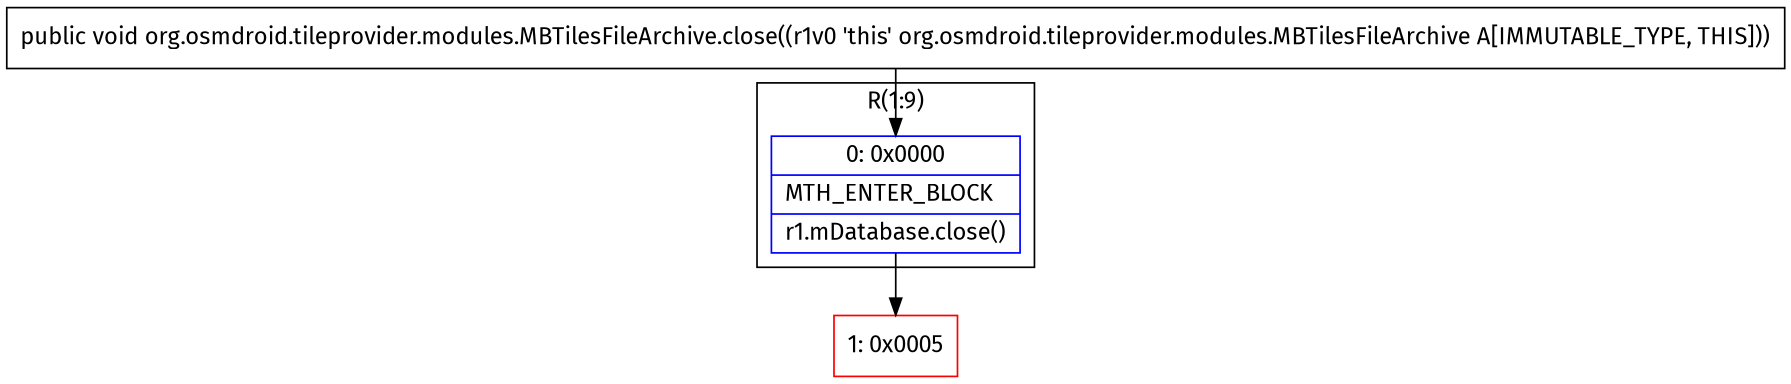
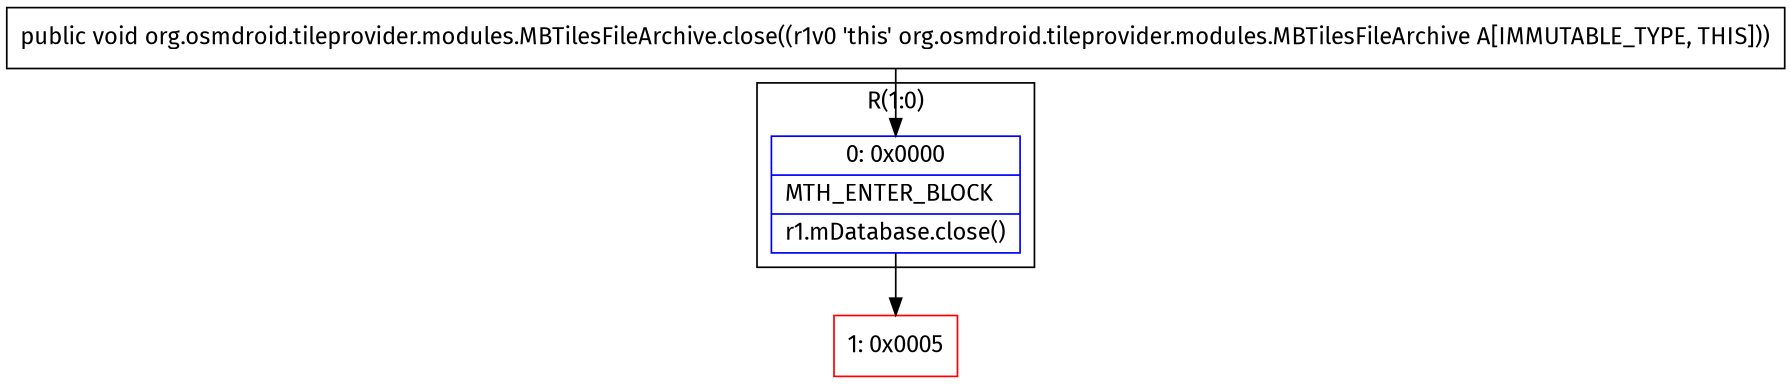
(896, 102) -> (896, 102)
